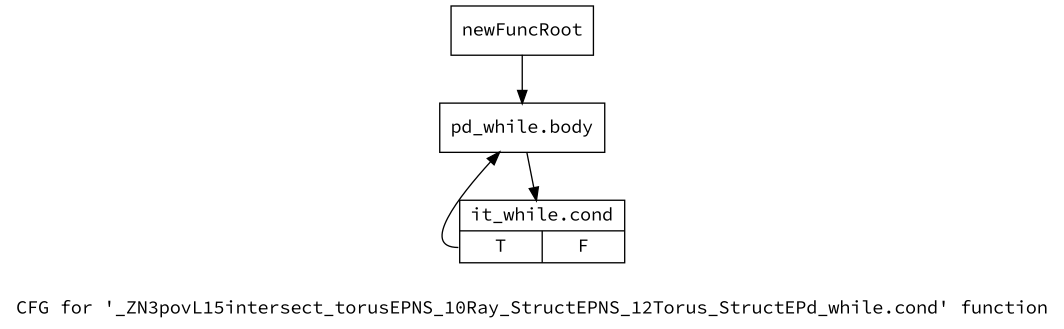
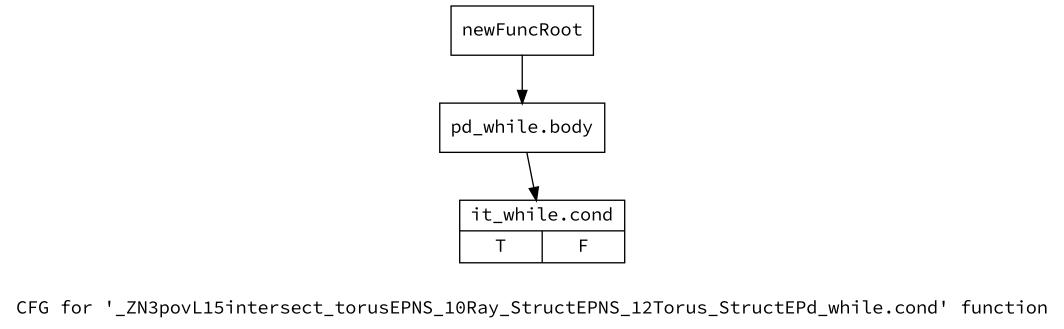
(455, 205) -> none
